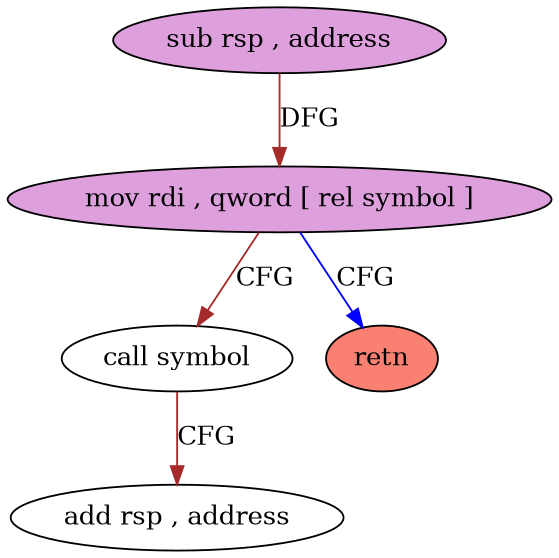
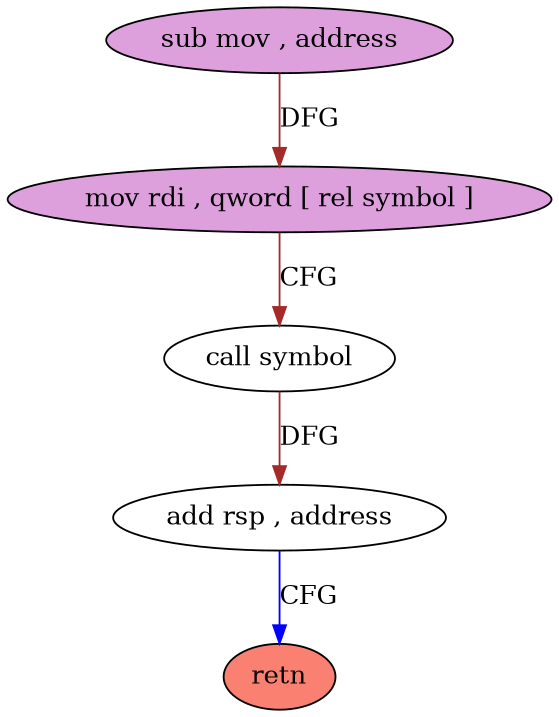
(280, 40) -> (280, 40)
(326, 272) -> (280, 588)
(206, 438) -> (310, 438)
